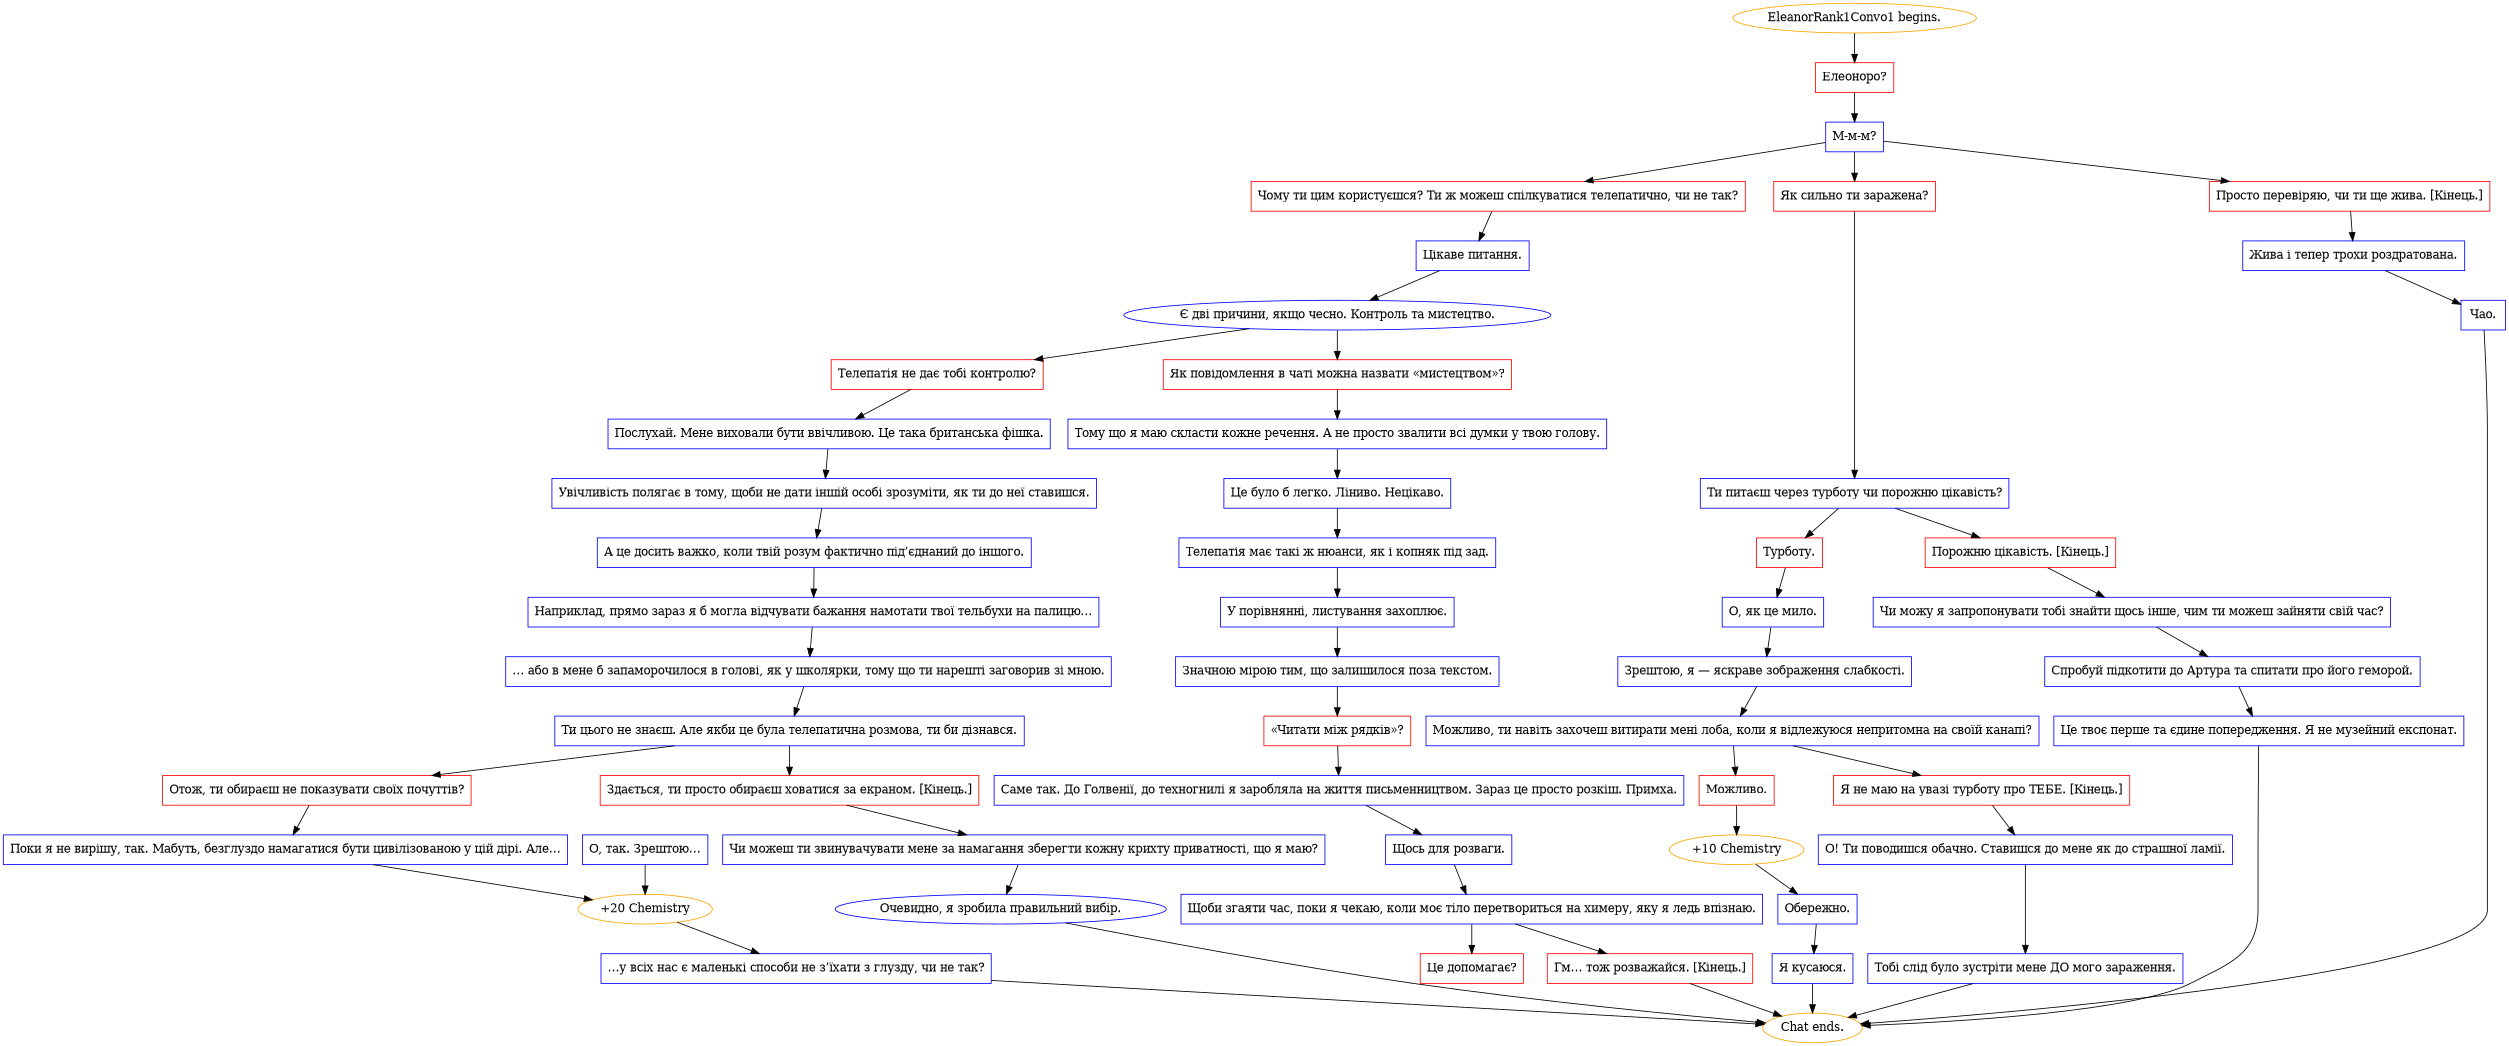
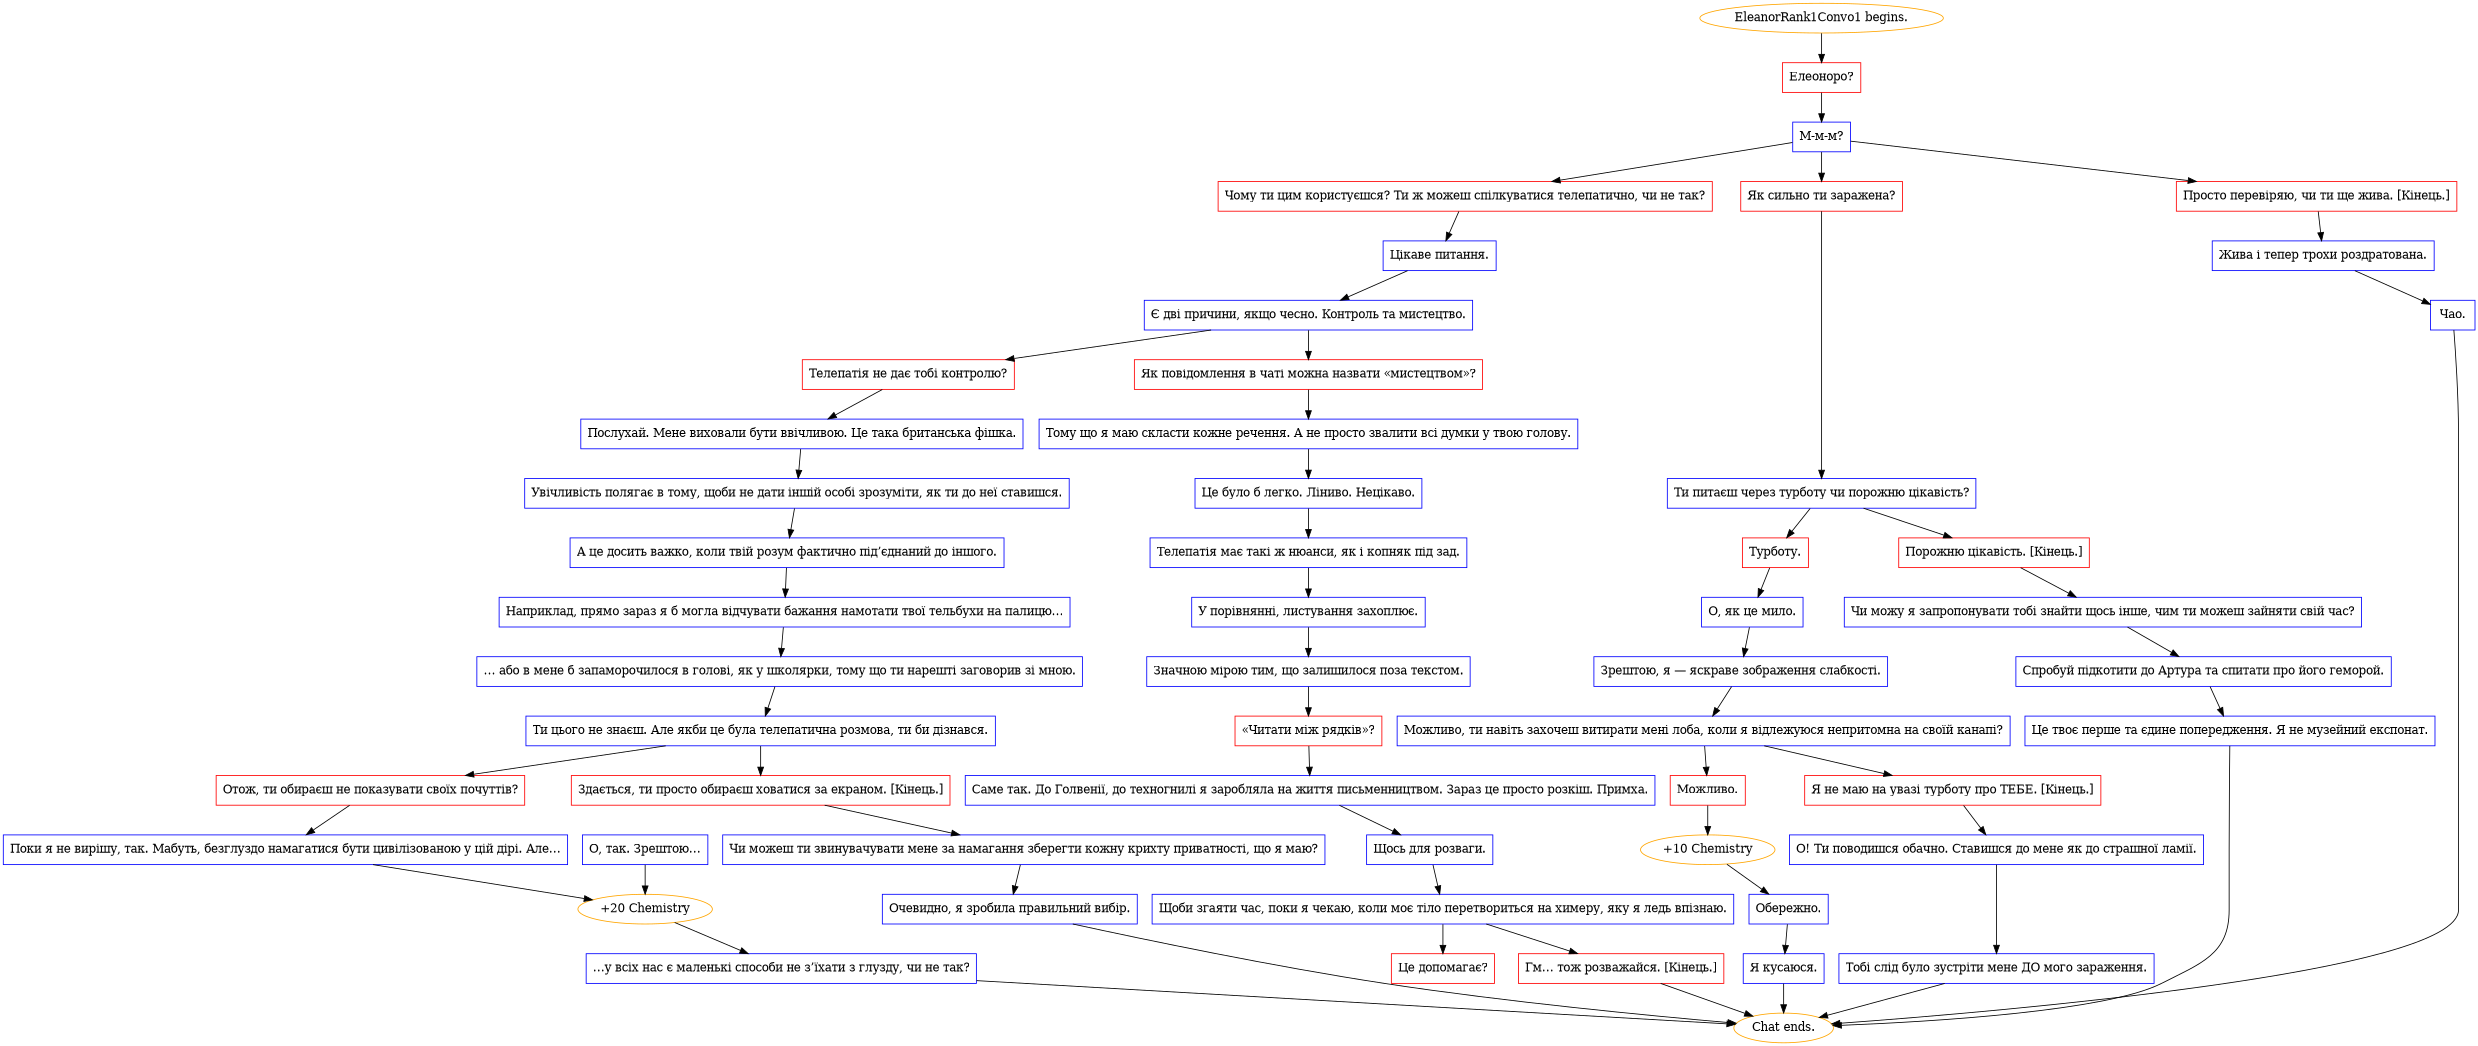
(1337, 315) -> (1308, 315)
(1001, 909) -> (1010, 909)
